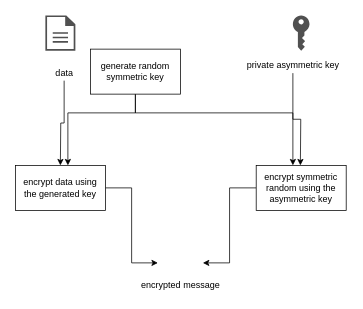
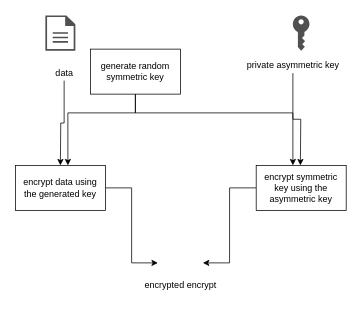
(301, 188) -> (301, 188)
(181, 285) -> (181, 285)
